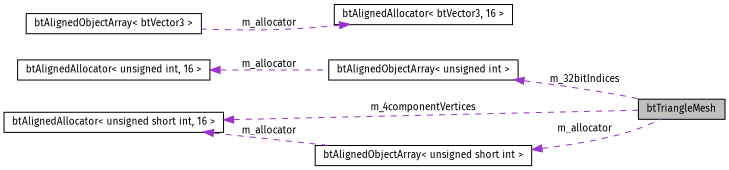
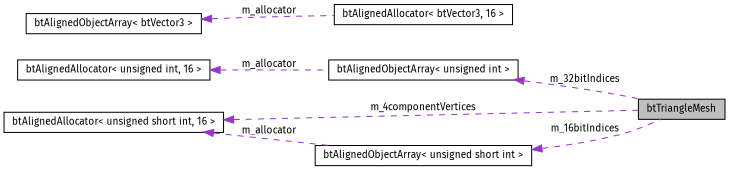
(271, 30) -> (273, 17)
(585, 129) -> (585, 129)
